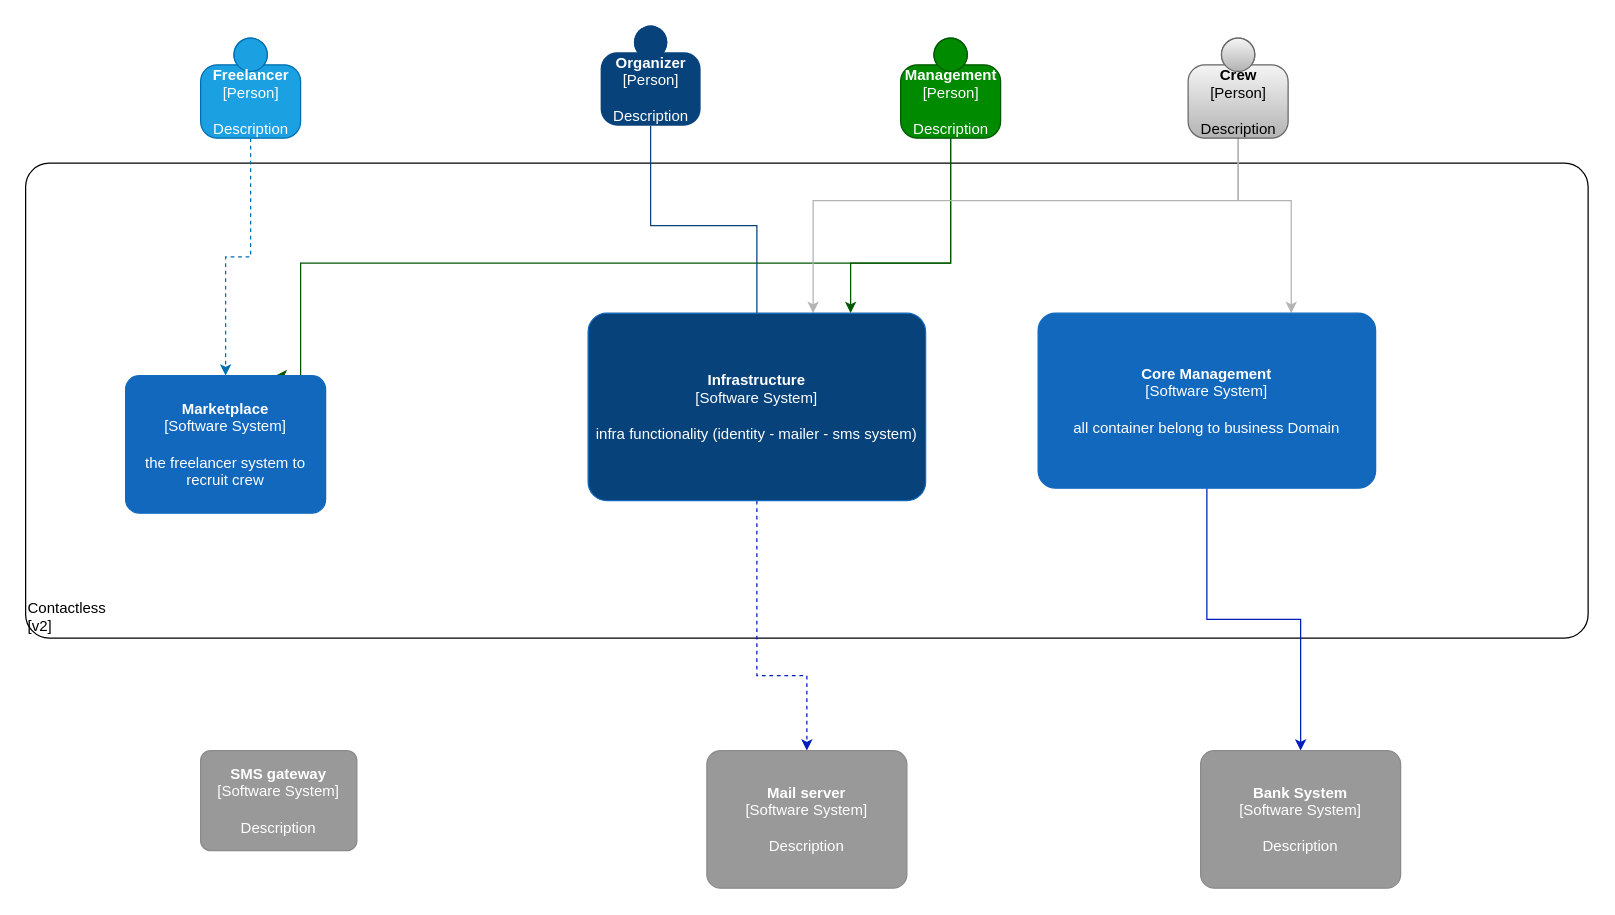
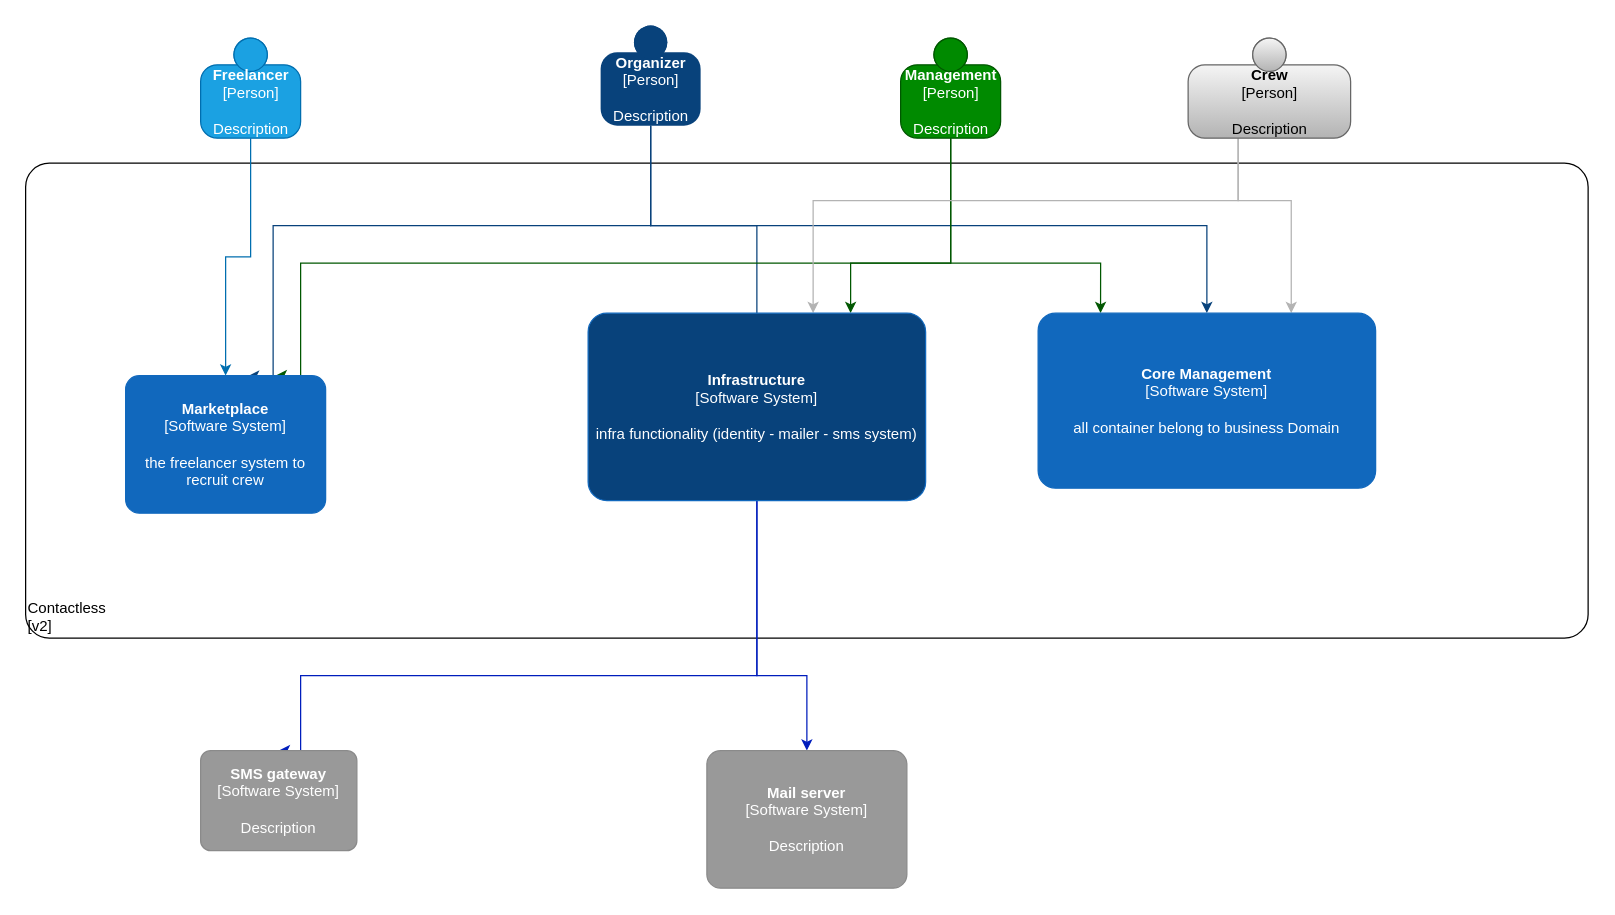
(1238, 88) -> (1269, 88)
none -> (385, 226)
none -> (1022, 226)
(242, 257) -> (242, 257)
none -> (1048, 263)
(1249, 619) -> none
none -> (490, 676)
(807, 684) -> (807, 684)
(1301, 819) -> none
